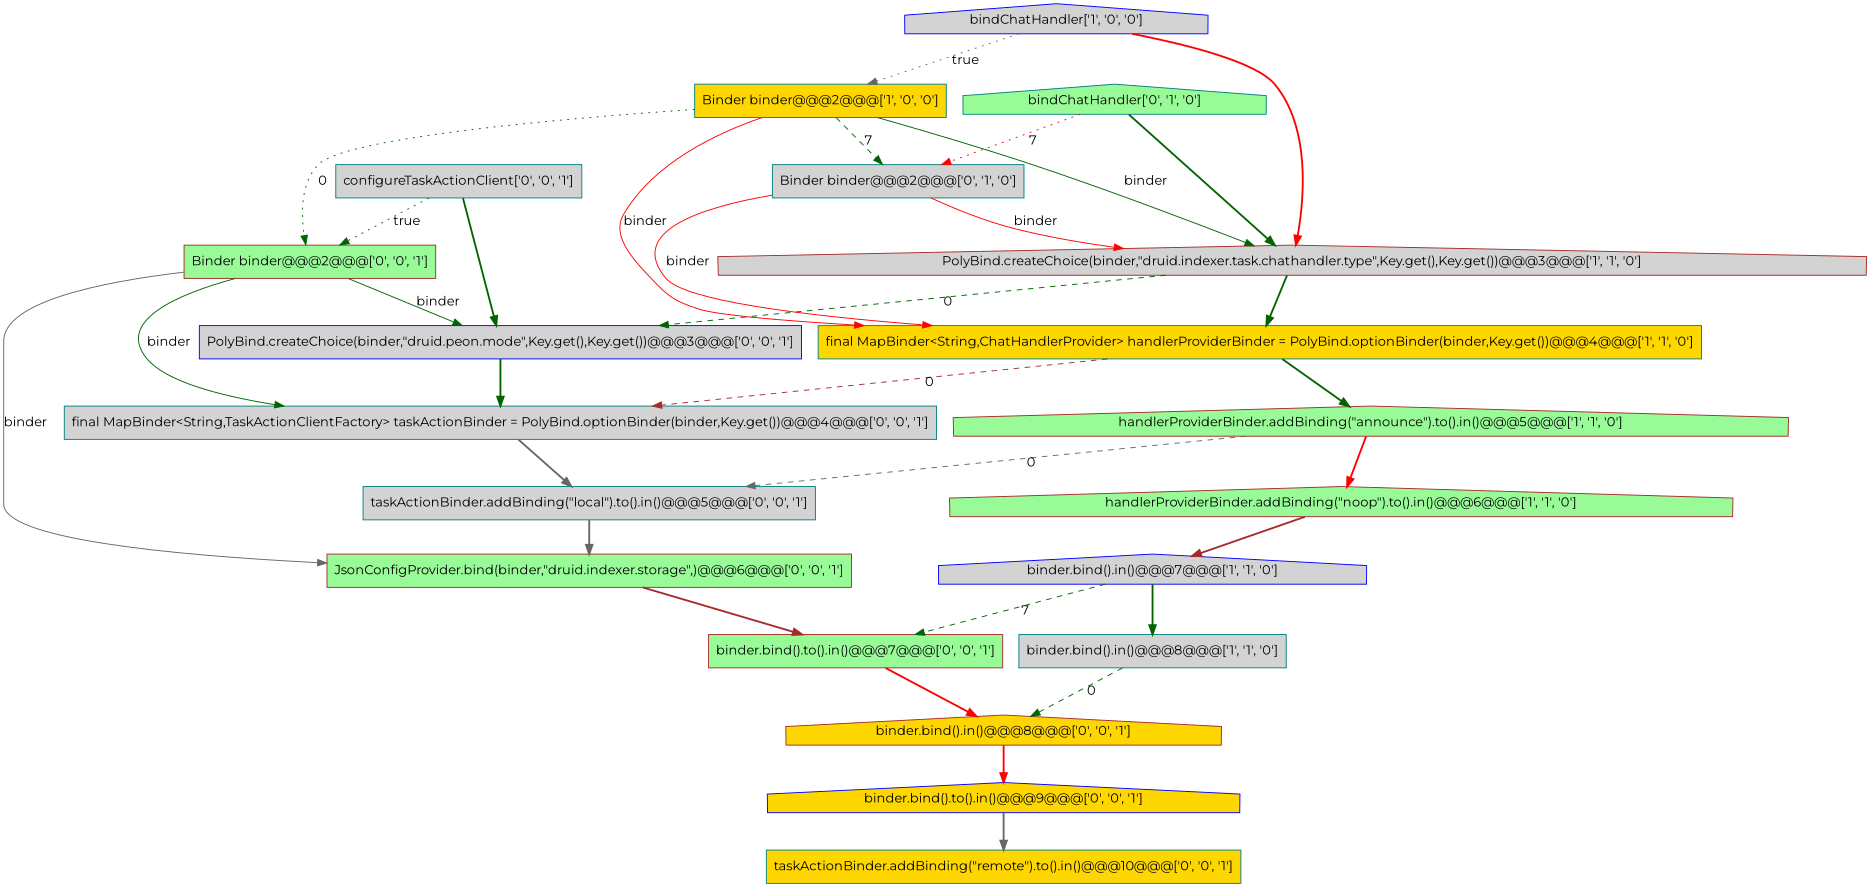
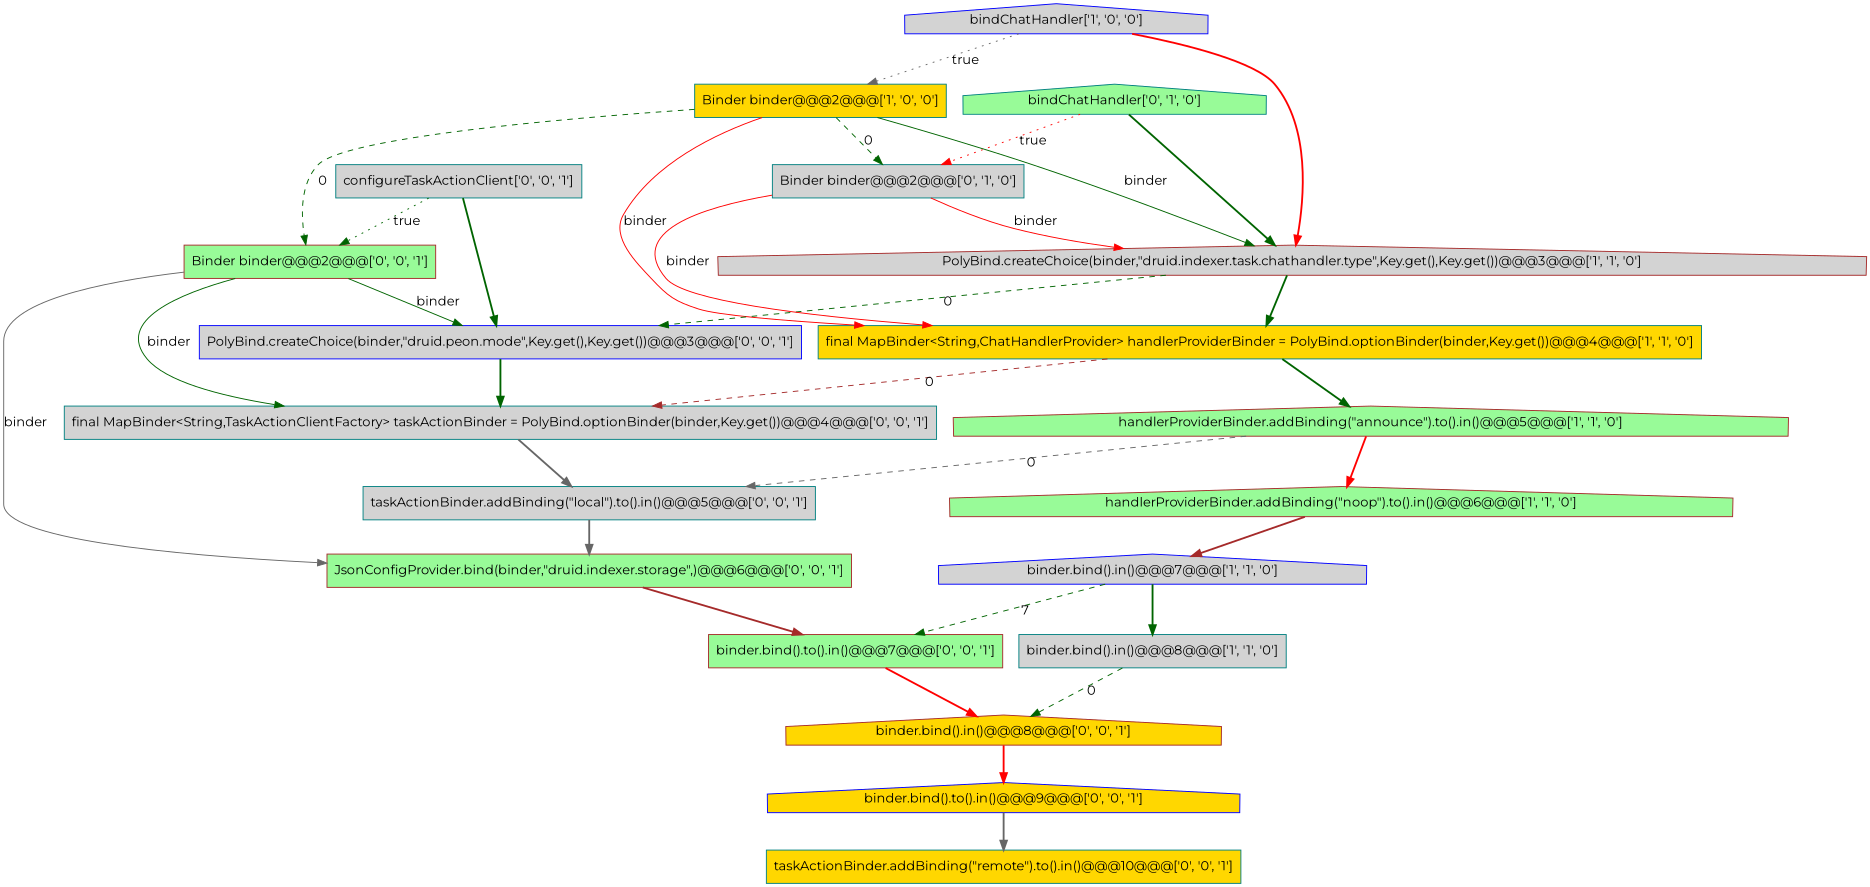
(467, 130) -> (467, 130)
(869, 141) -> (869, 141)
(1033, 141) -> (1033, 141)
